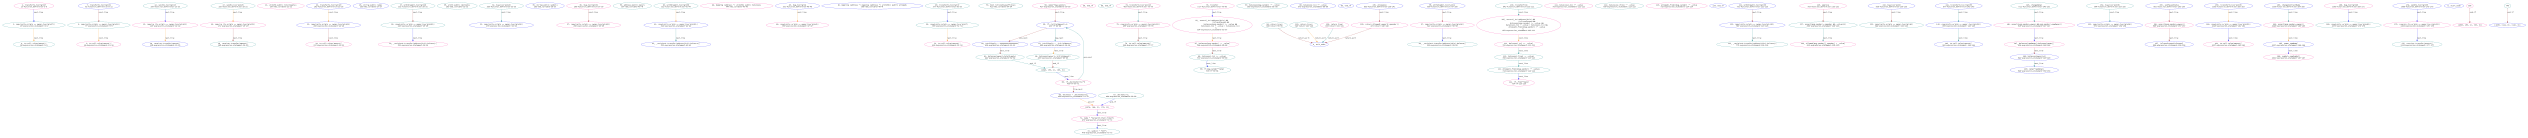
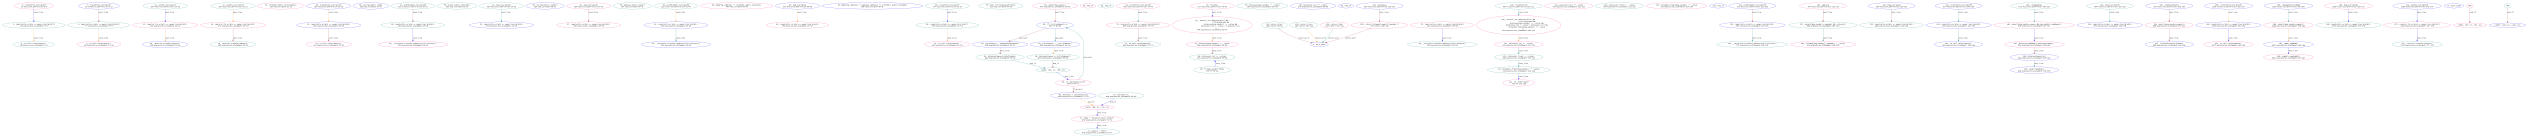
(1442, 6) -> none
(1206, 63) -> (1216, 64)
